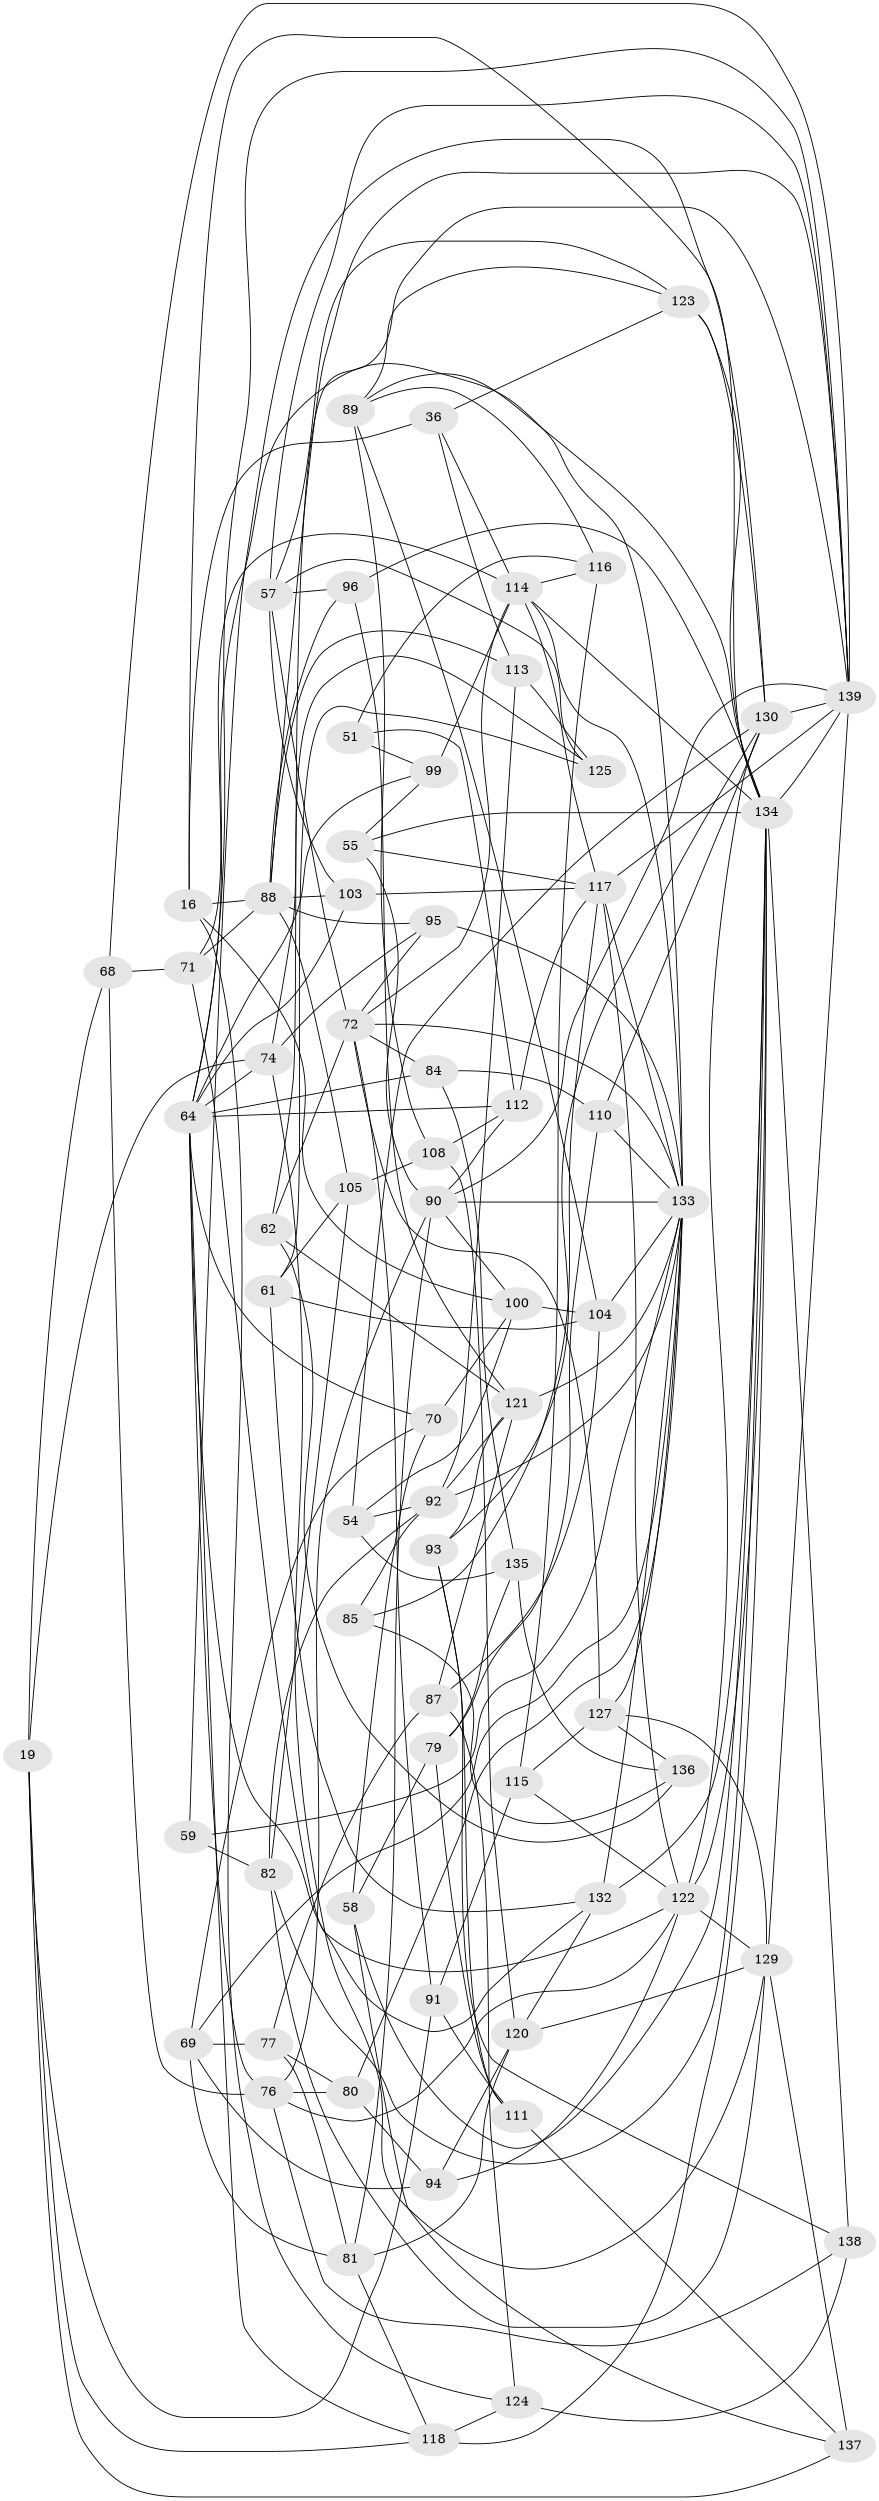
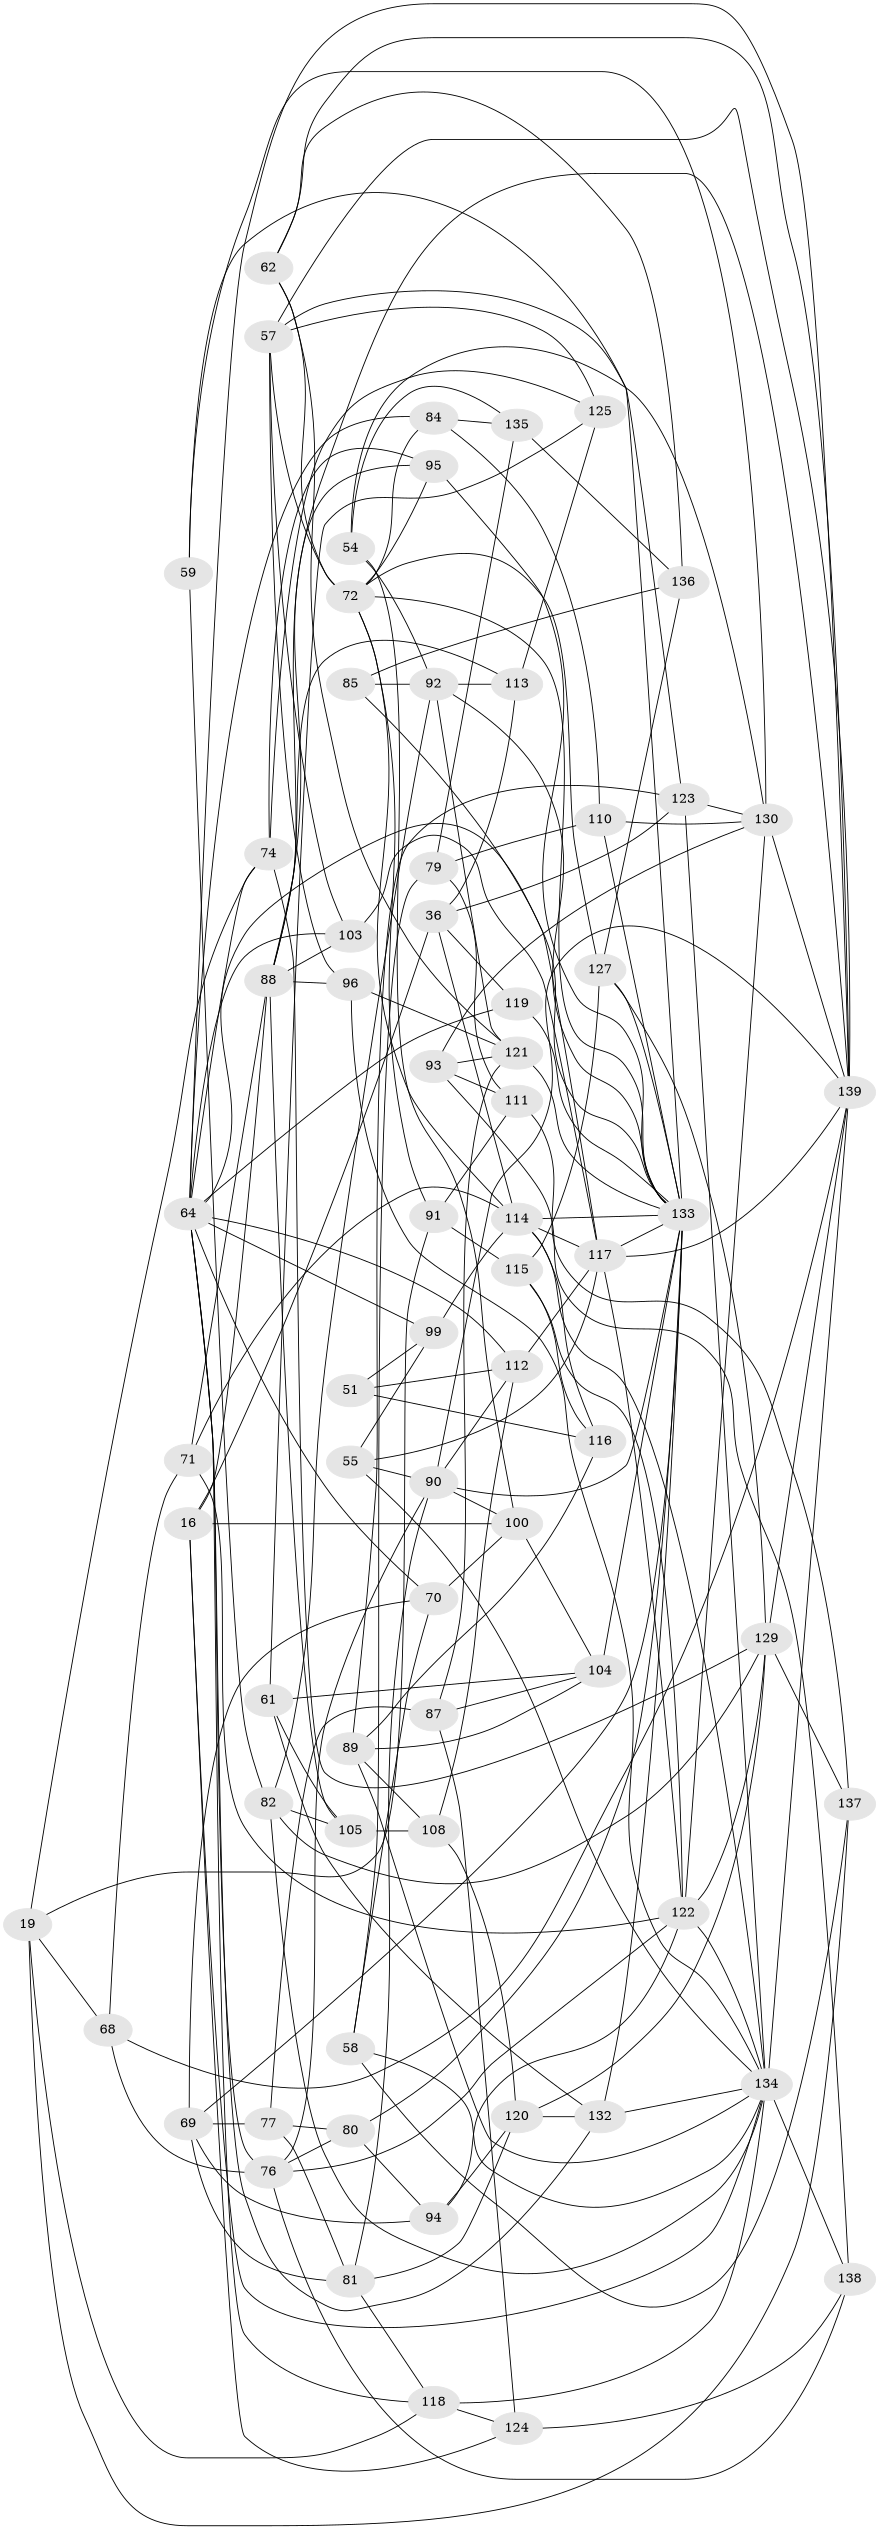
none -> (517, 1004)
